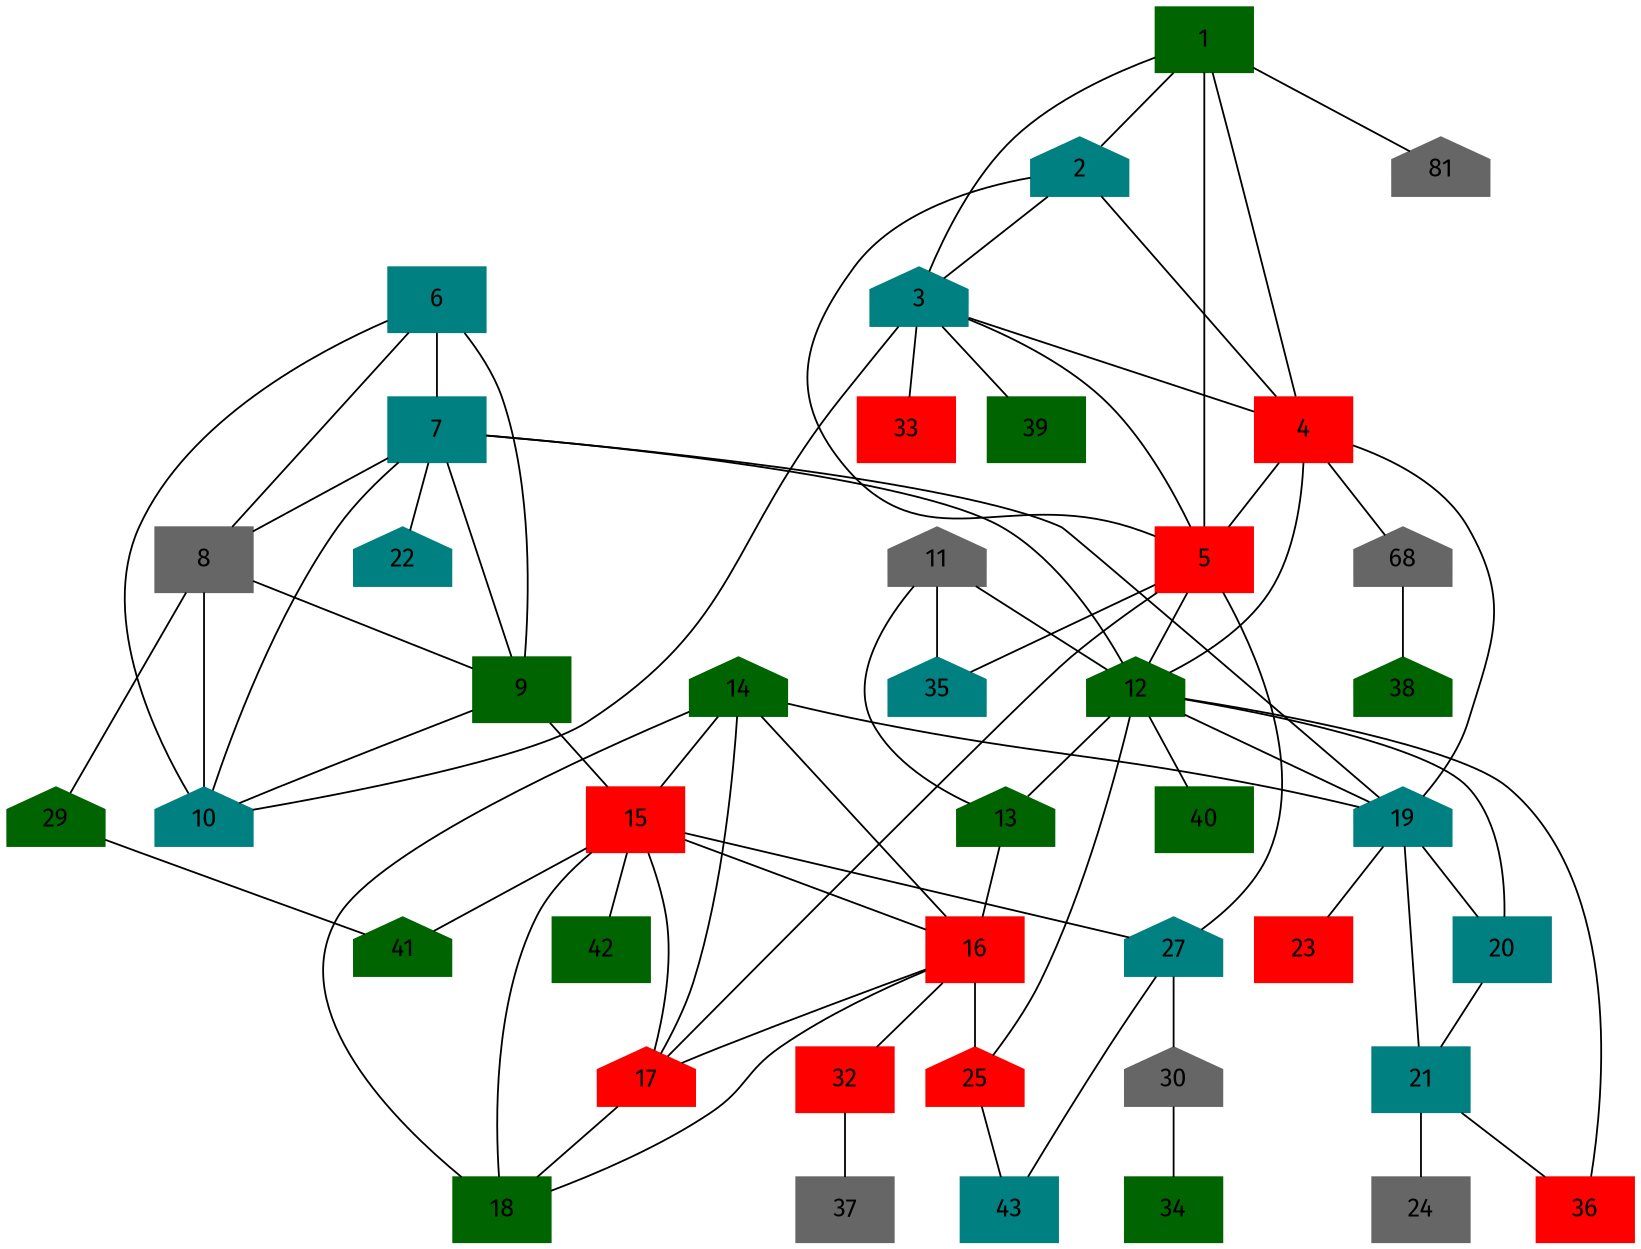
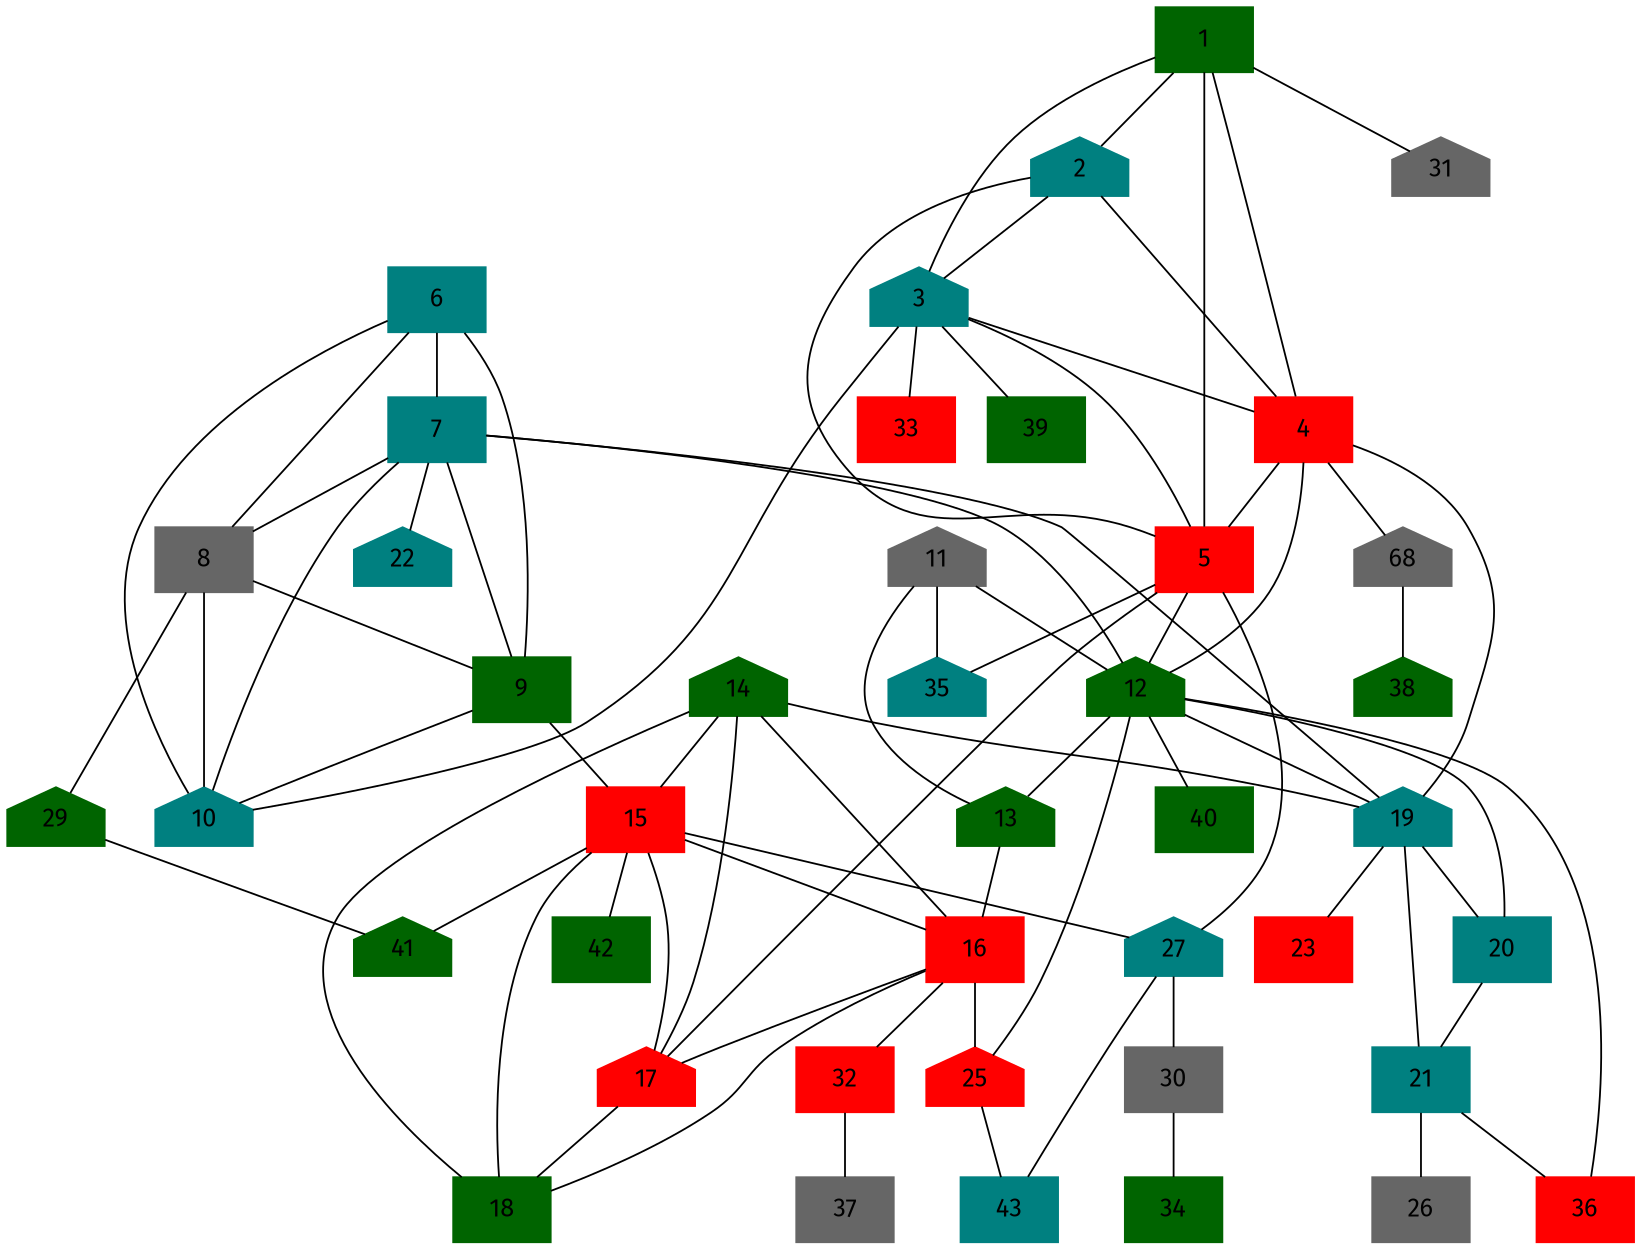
(1441, 170) -> (1441, 170)
(1174, 1080) -> (1174, 1080)
(1421, 1210) -> (1421, 1210)
